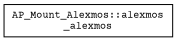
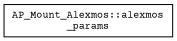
(88, 21) -> (88, 21)
